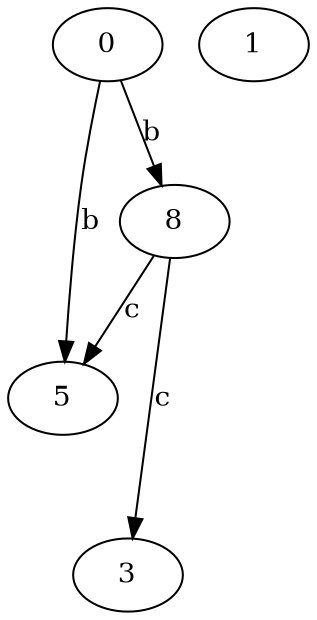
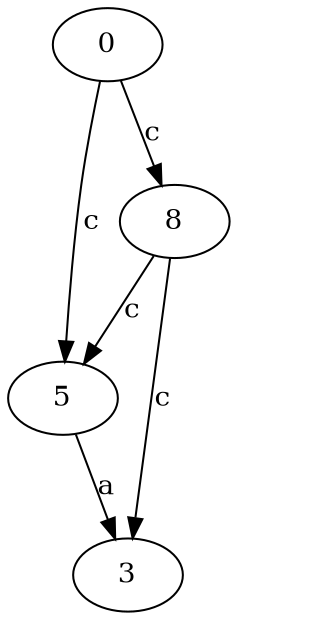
(254, 45) -> none
(152, 133) -> (152, 133)
(91, 221) -> (91, 221)
none -> (92, 477)
